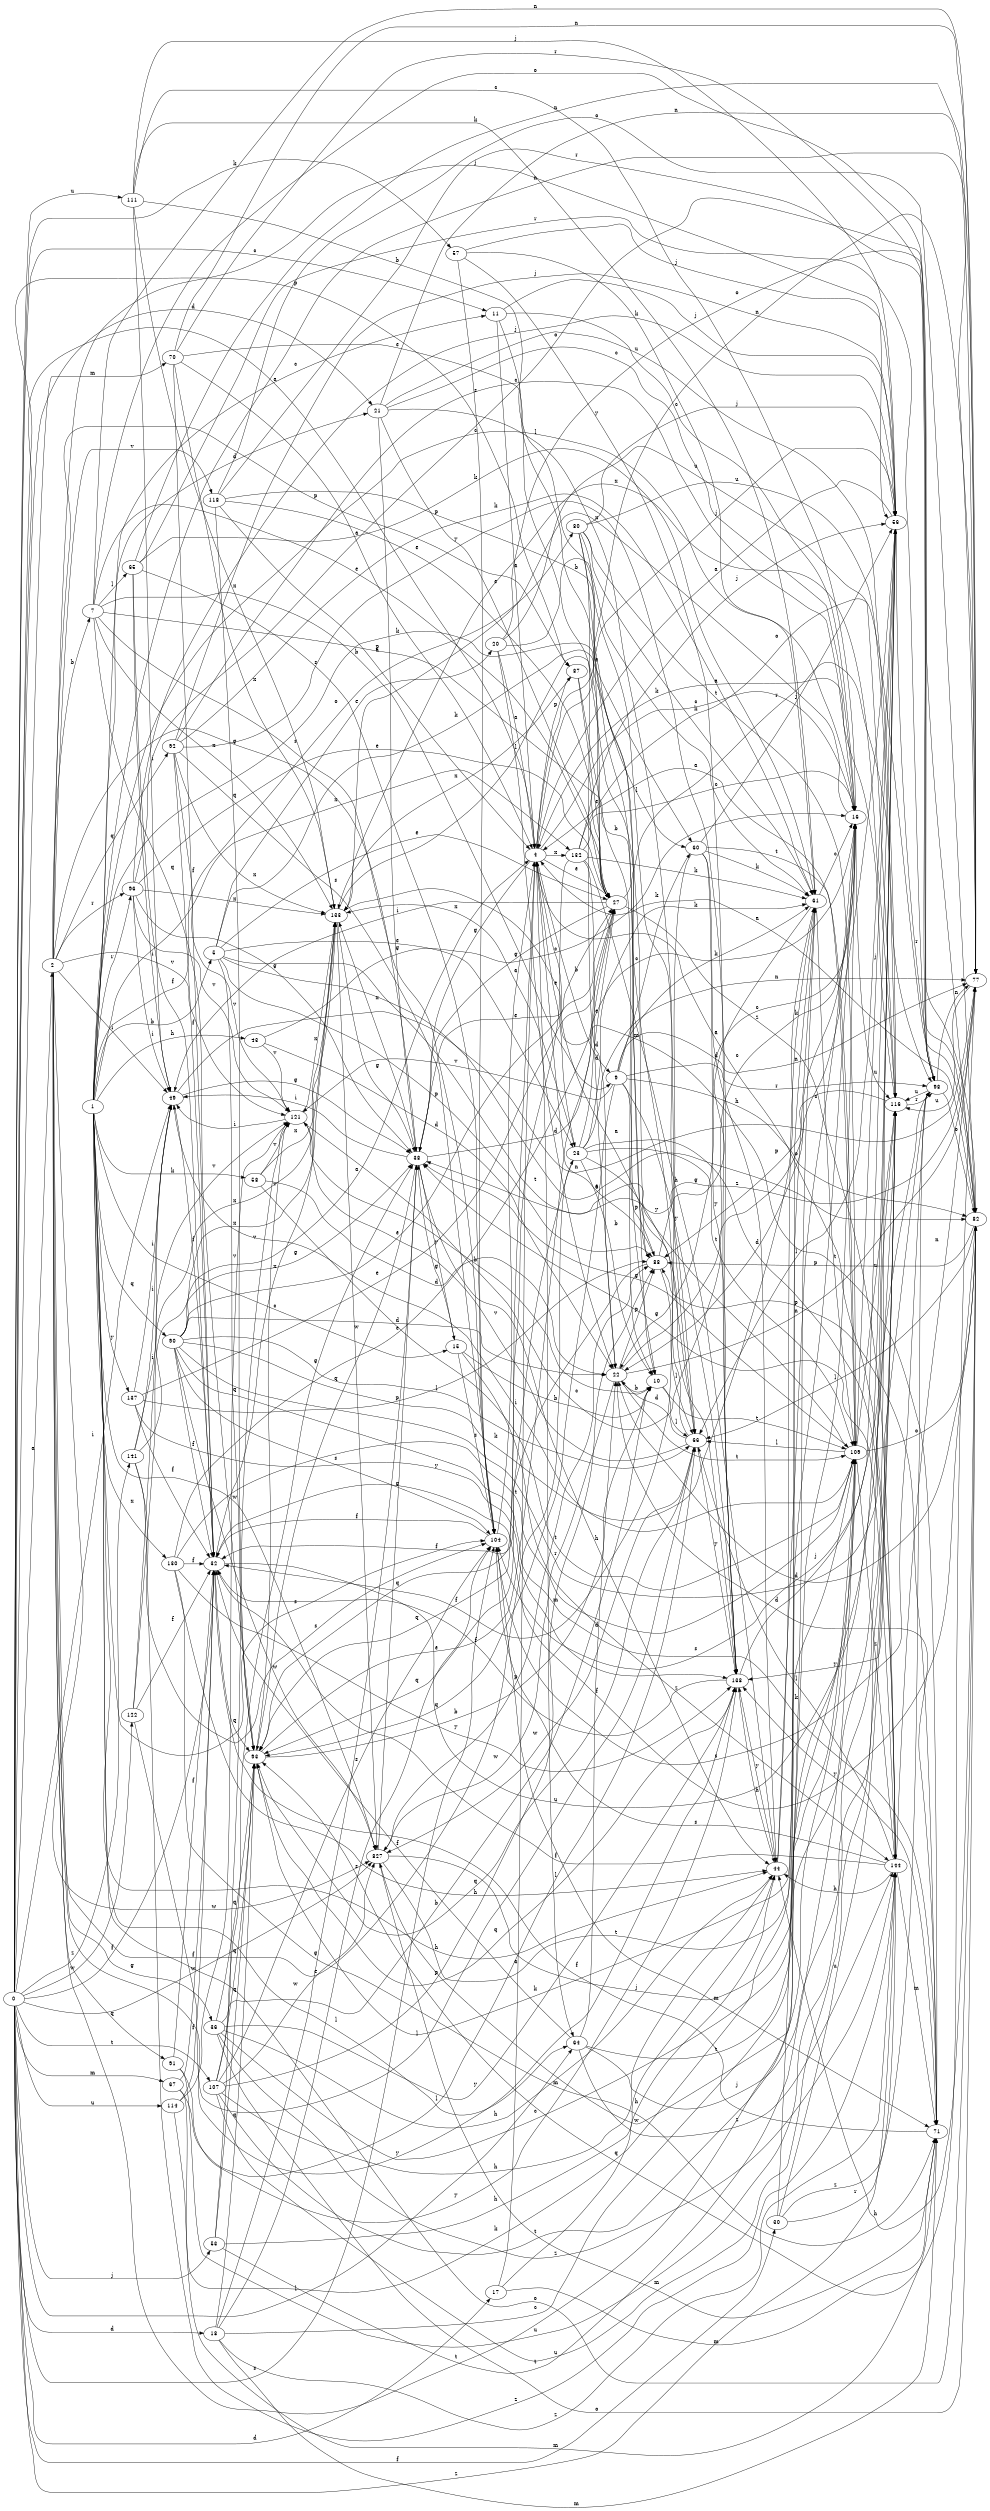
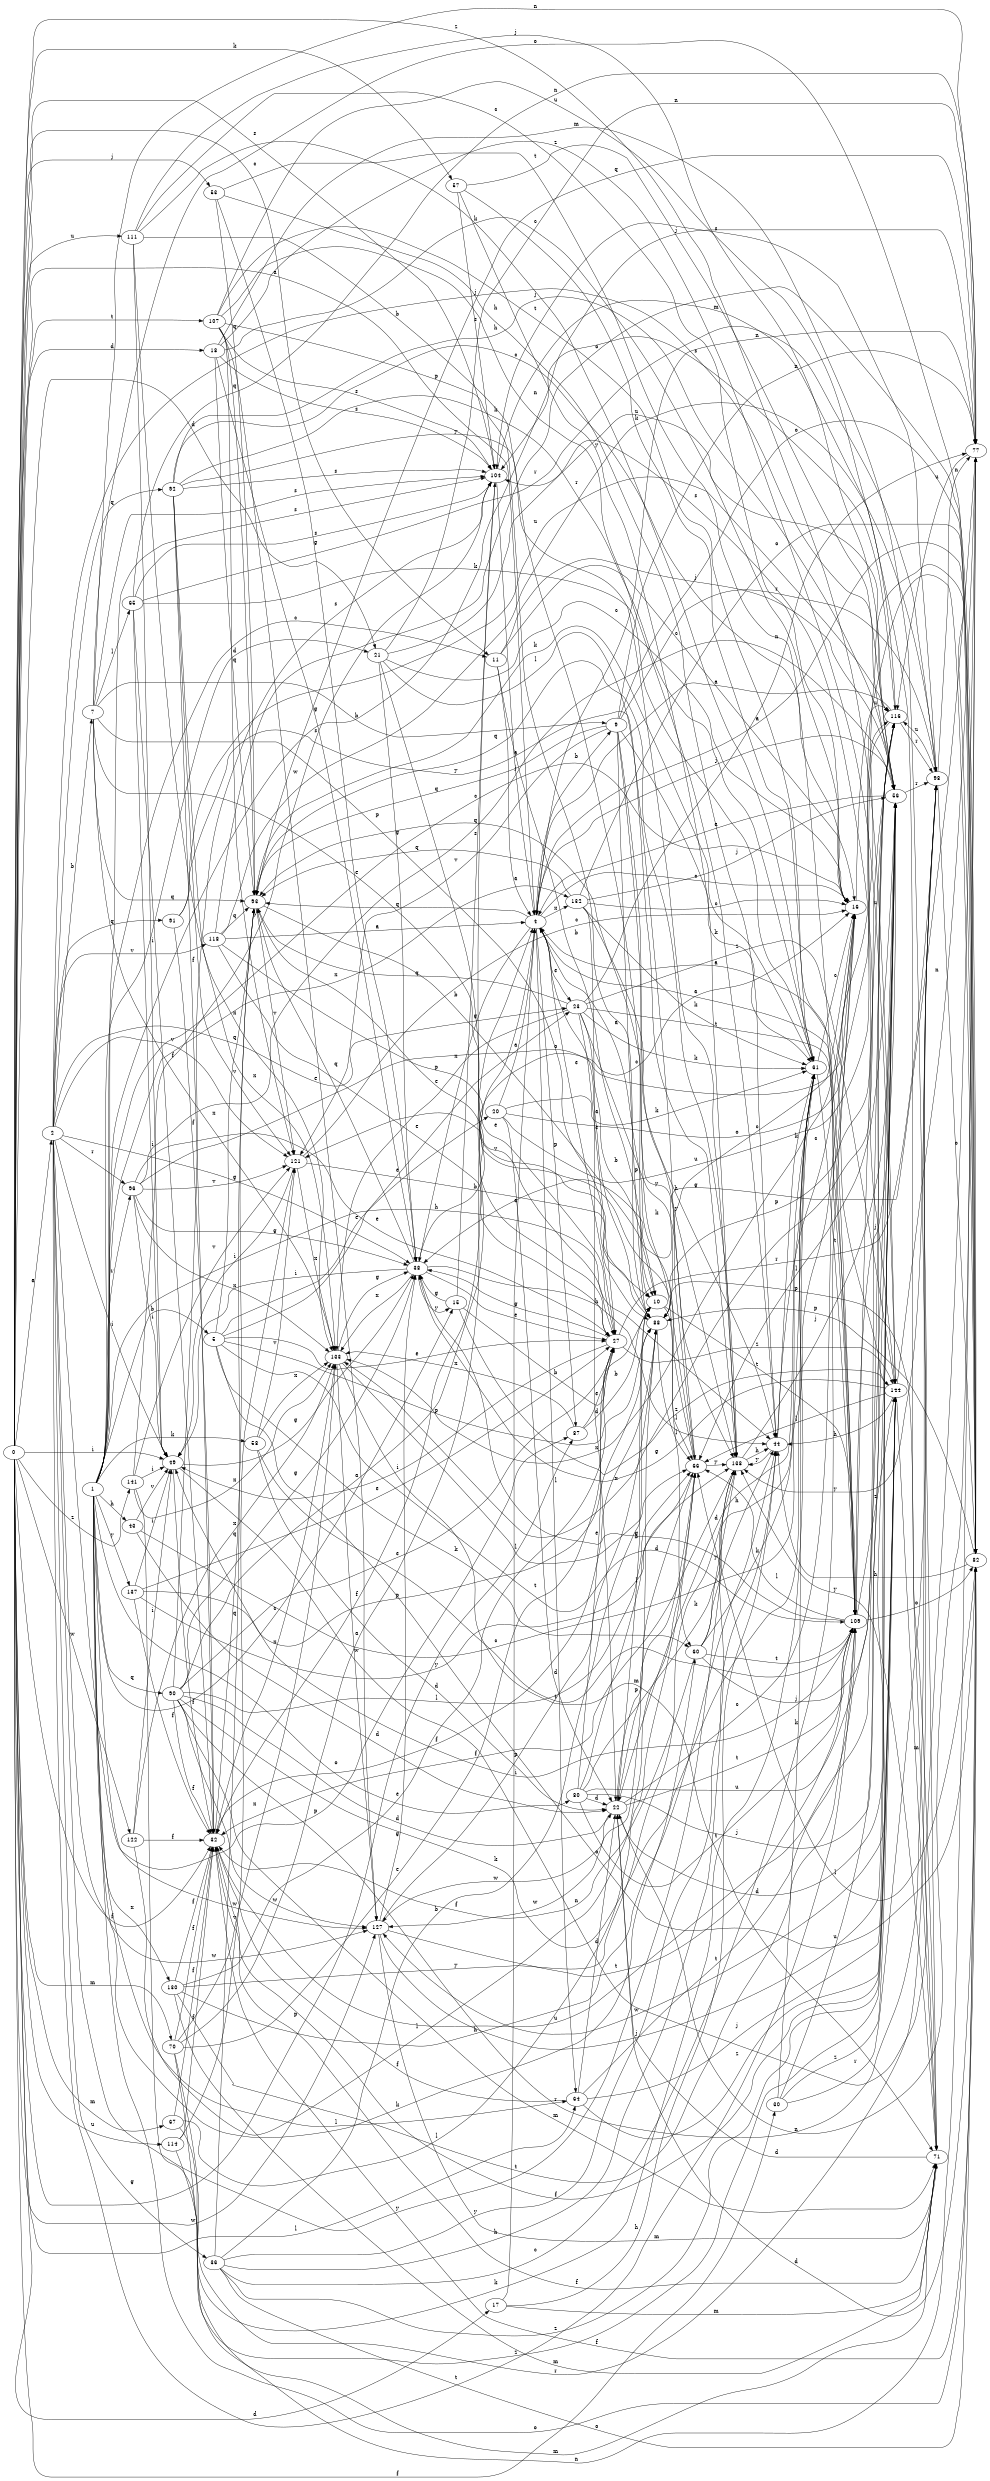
(281, 1074) -> (150, 1496)
(378, 1857) -> (378, 1928)
